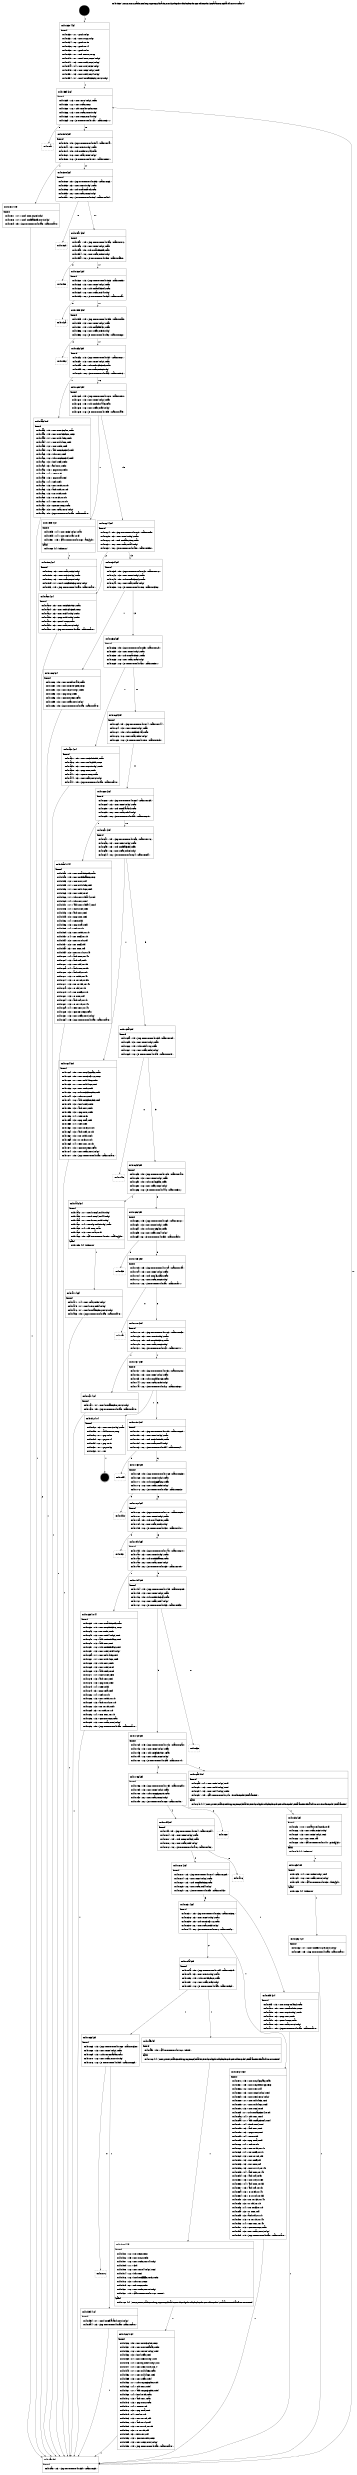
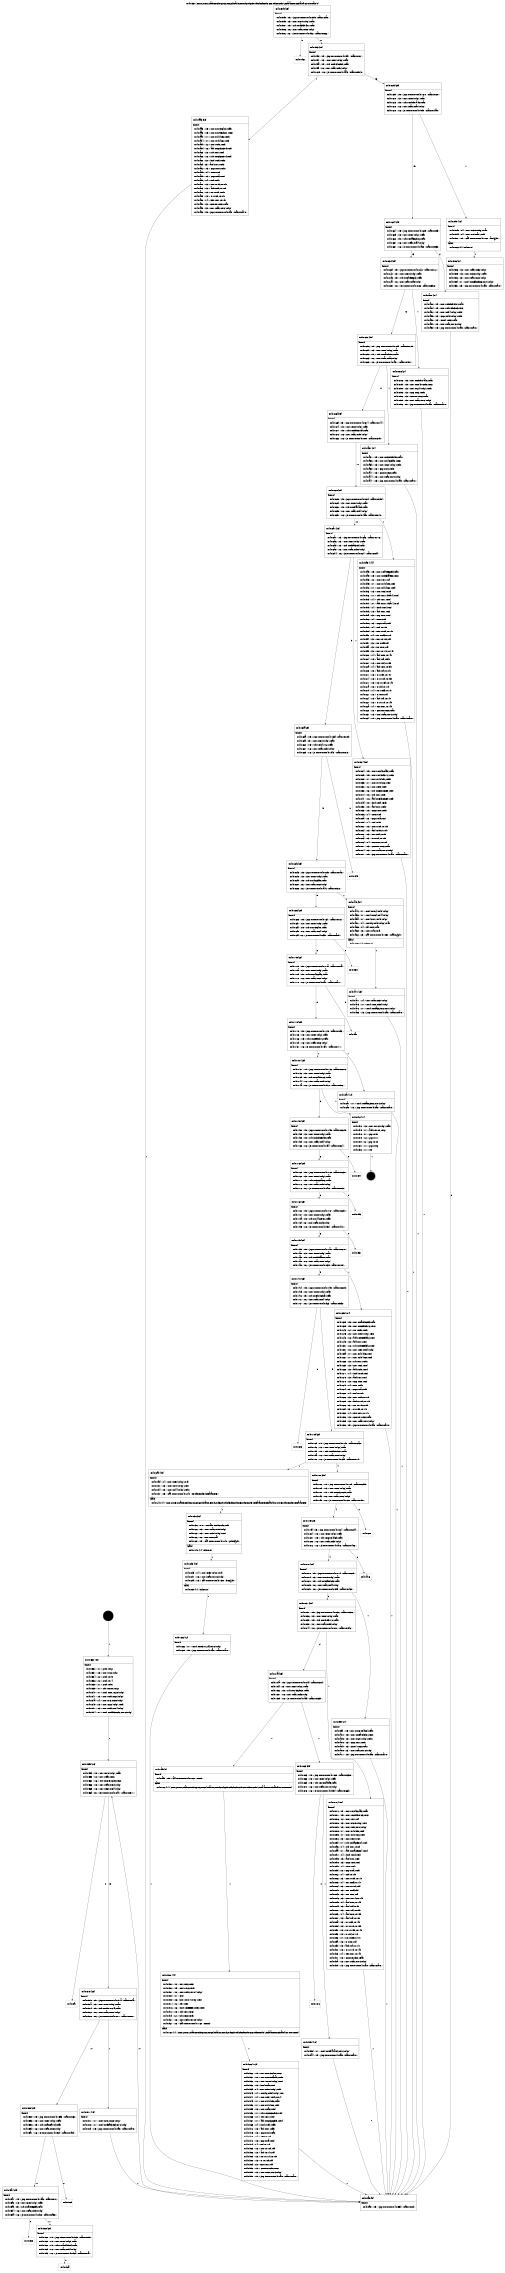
(98, 303) -> none
